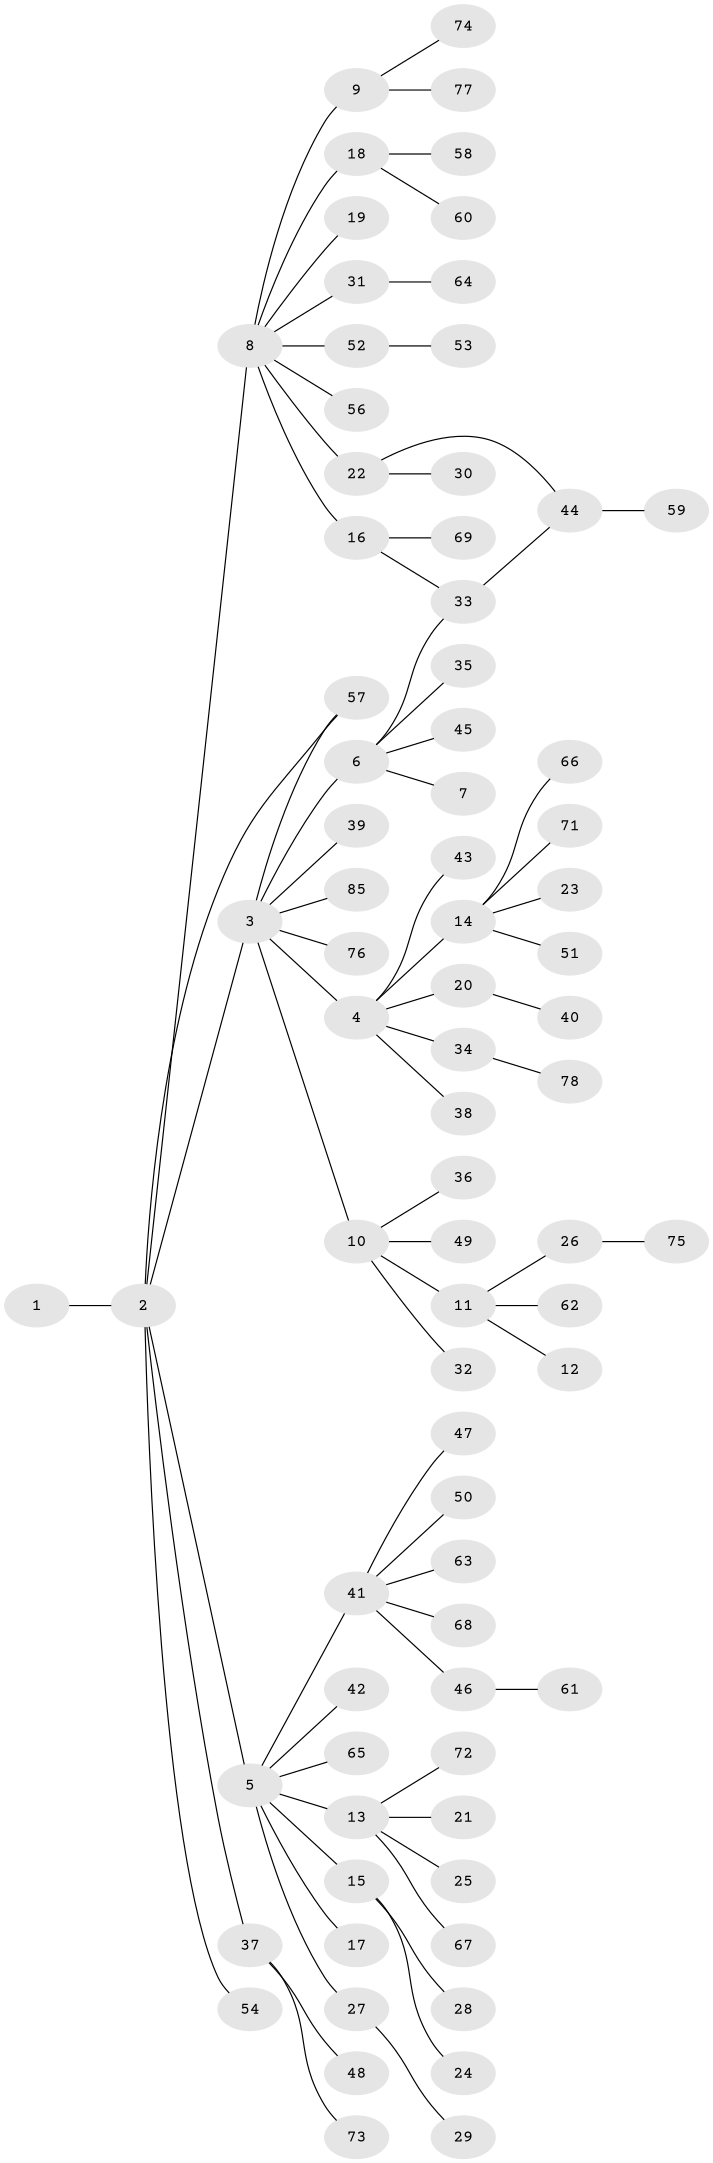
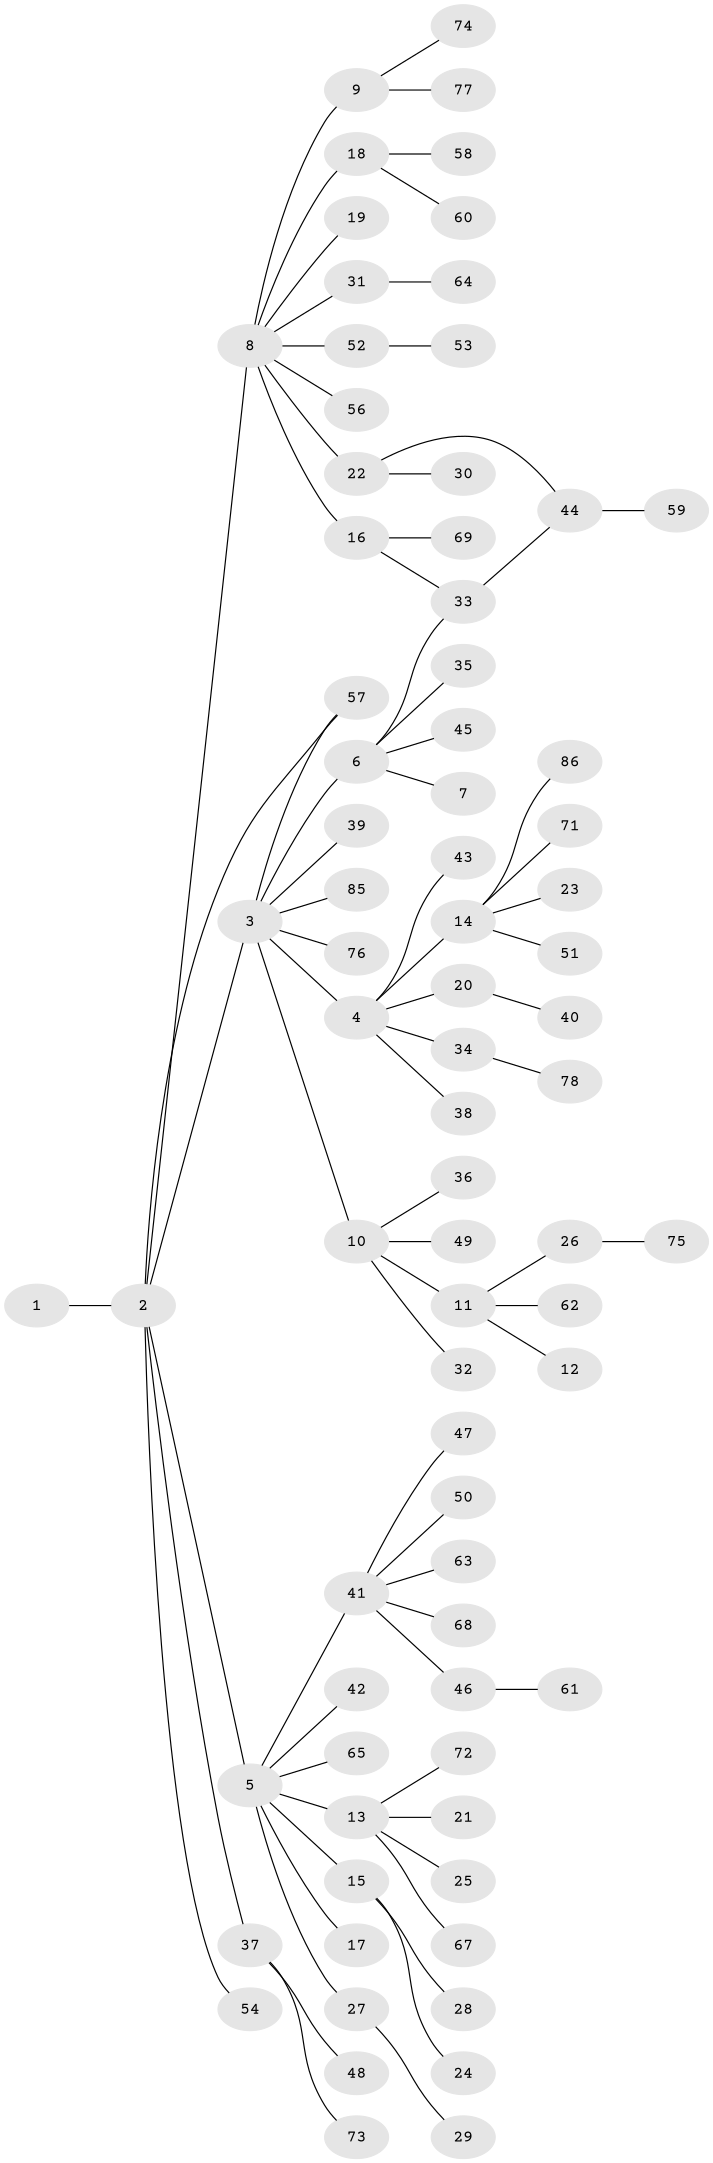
(570, 762) -> (570, 762)
